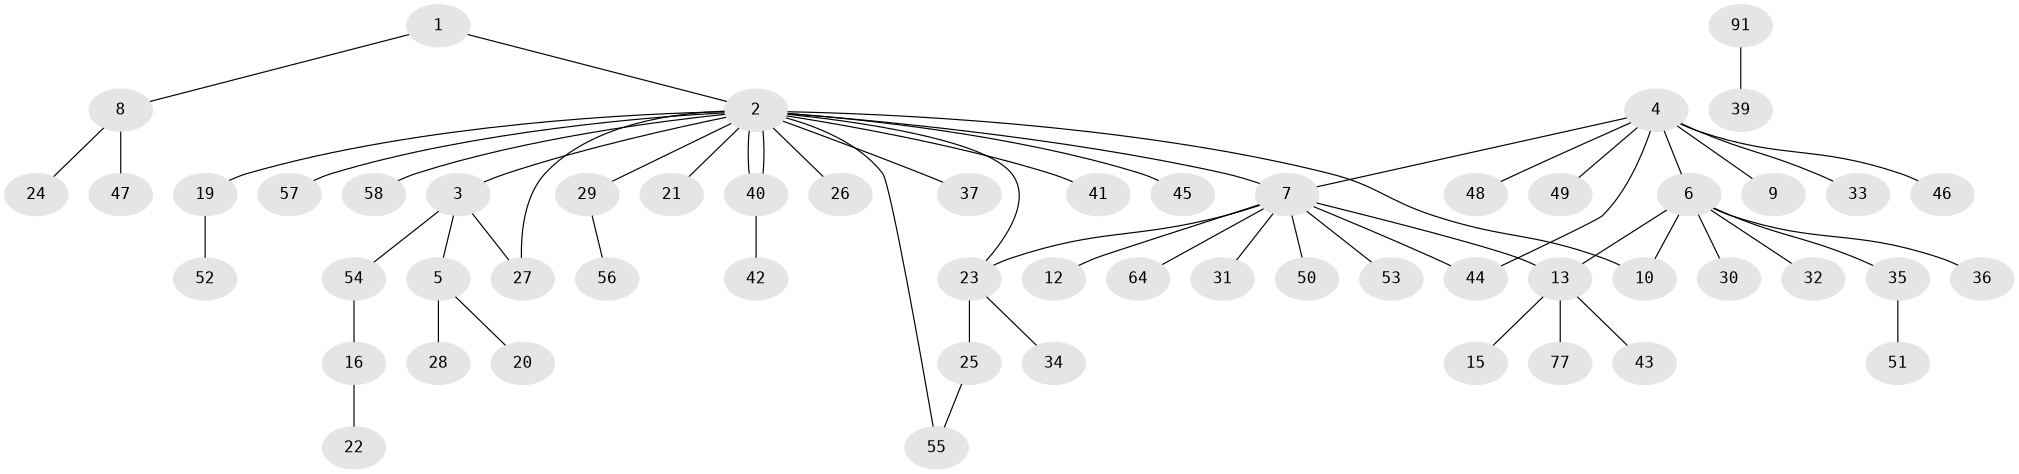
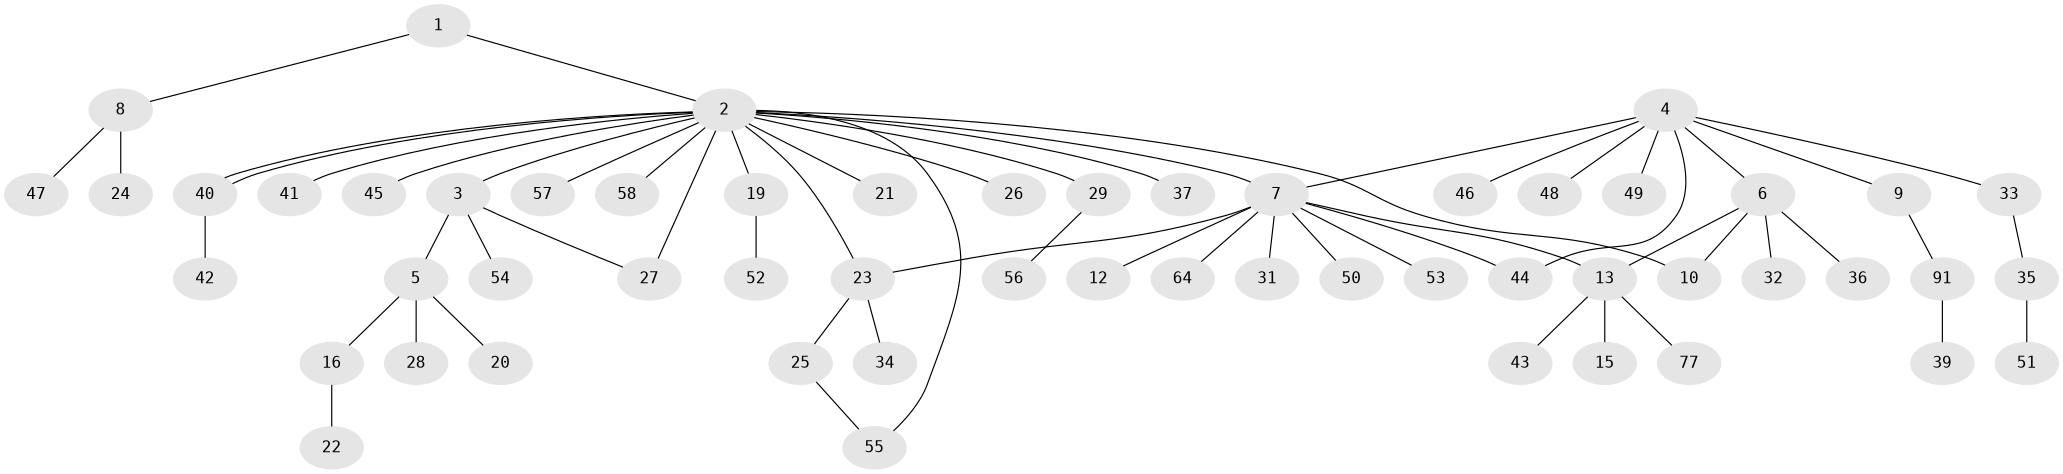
none -> (1921, 237)
(1806, 240) -> (2018, 237)
(1729, 279) -> none
(354, 321) -> (374, 321)
